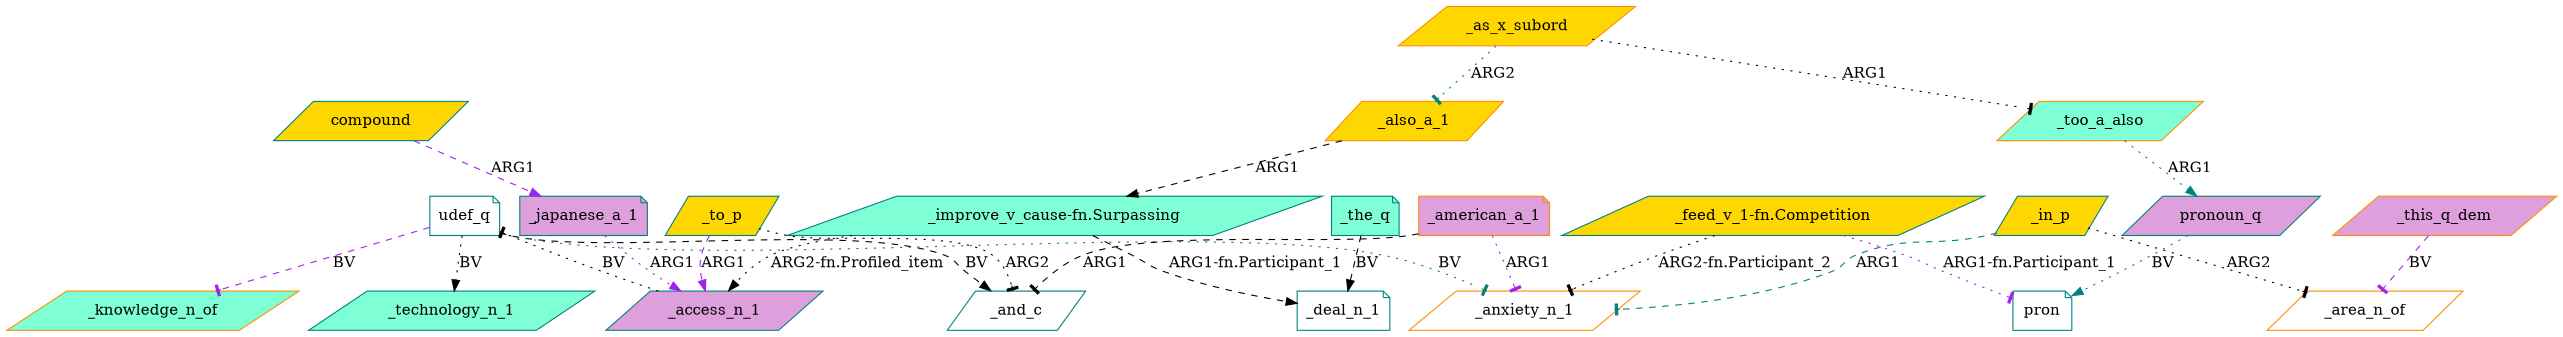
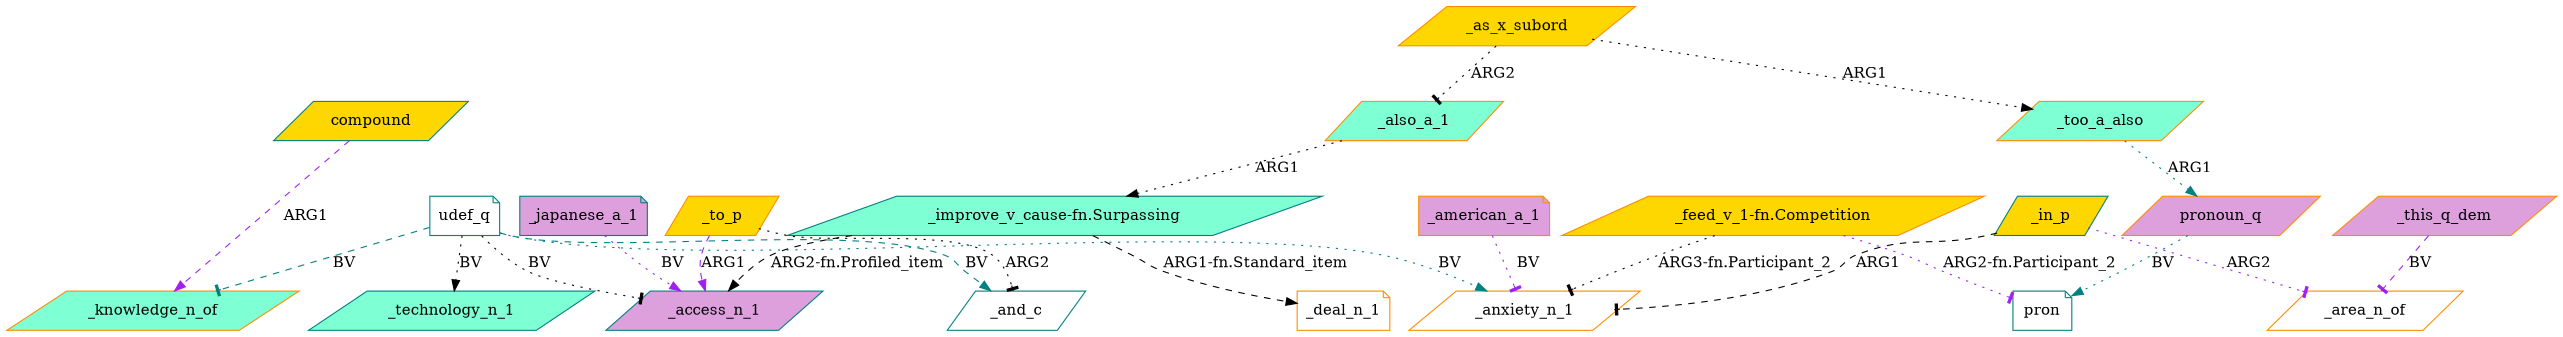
(1468, 72) -> (1468, 72)
(1807, 73) -> (1807, 73)
(1414, 121) -> (1414, 121)
(472, 166) -> (266, 212)
(1240, 167) -> (1240, 167)
(722, 216) -> (722, 216)
(1365, 216) -> none
(1773, 216) -> (1773, 216)
(2221, 216) -> (2221, 216)
(1311, 239) -> none
(746, 240) -> (746, 240)
(991, 245) -> (991, 245)
(768, 257) -> (768, 257)
(325, 258) -> (325, 258)
(2195, 259) -> (2195, 259)
(672, 263) -> (672, 263)
(1256, 263) -> (1256, 263)
(1528, 263) -> (1528, 263)
(1745, 263) -> (1745, 263)
(2030, 263) -> (2030, 263)
(581, 264) -> (554, 280)
(1811, 278) -> (1811, 278)
(1344, 311) -> (1344, 311)
